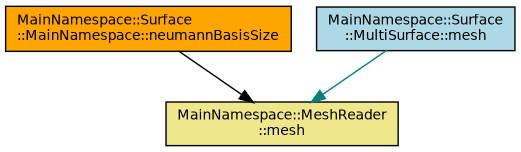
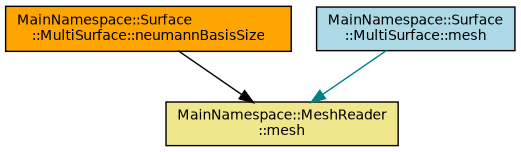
(148, 29) -> (148, 29)
